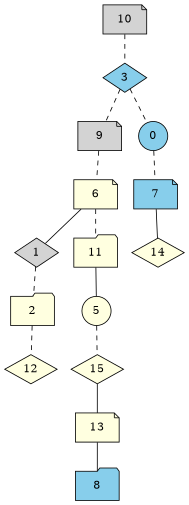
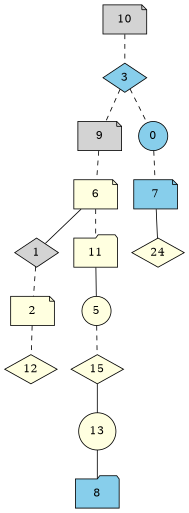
(158, 253) -> (158, 253)
(33, 311) -> (33, 311)
(97, 428) -> (97, 431)
